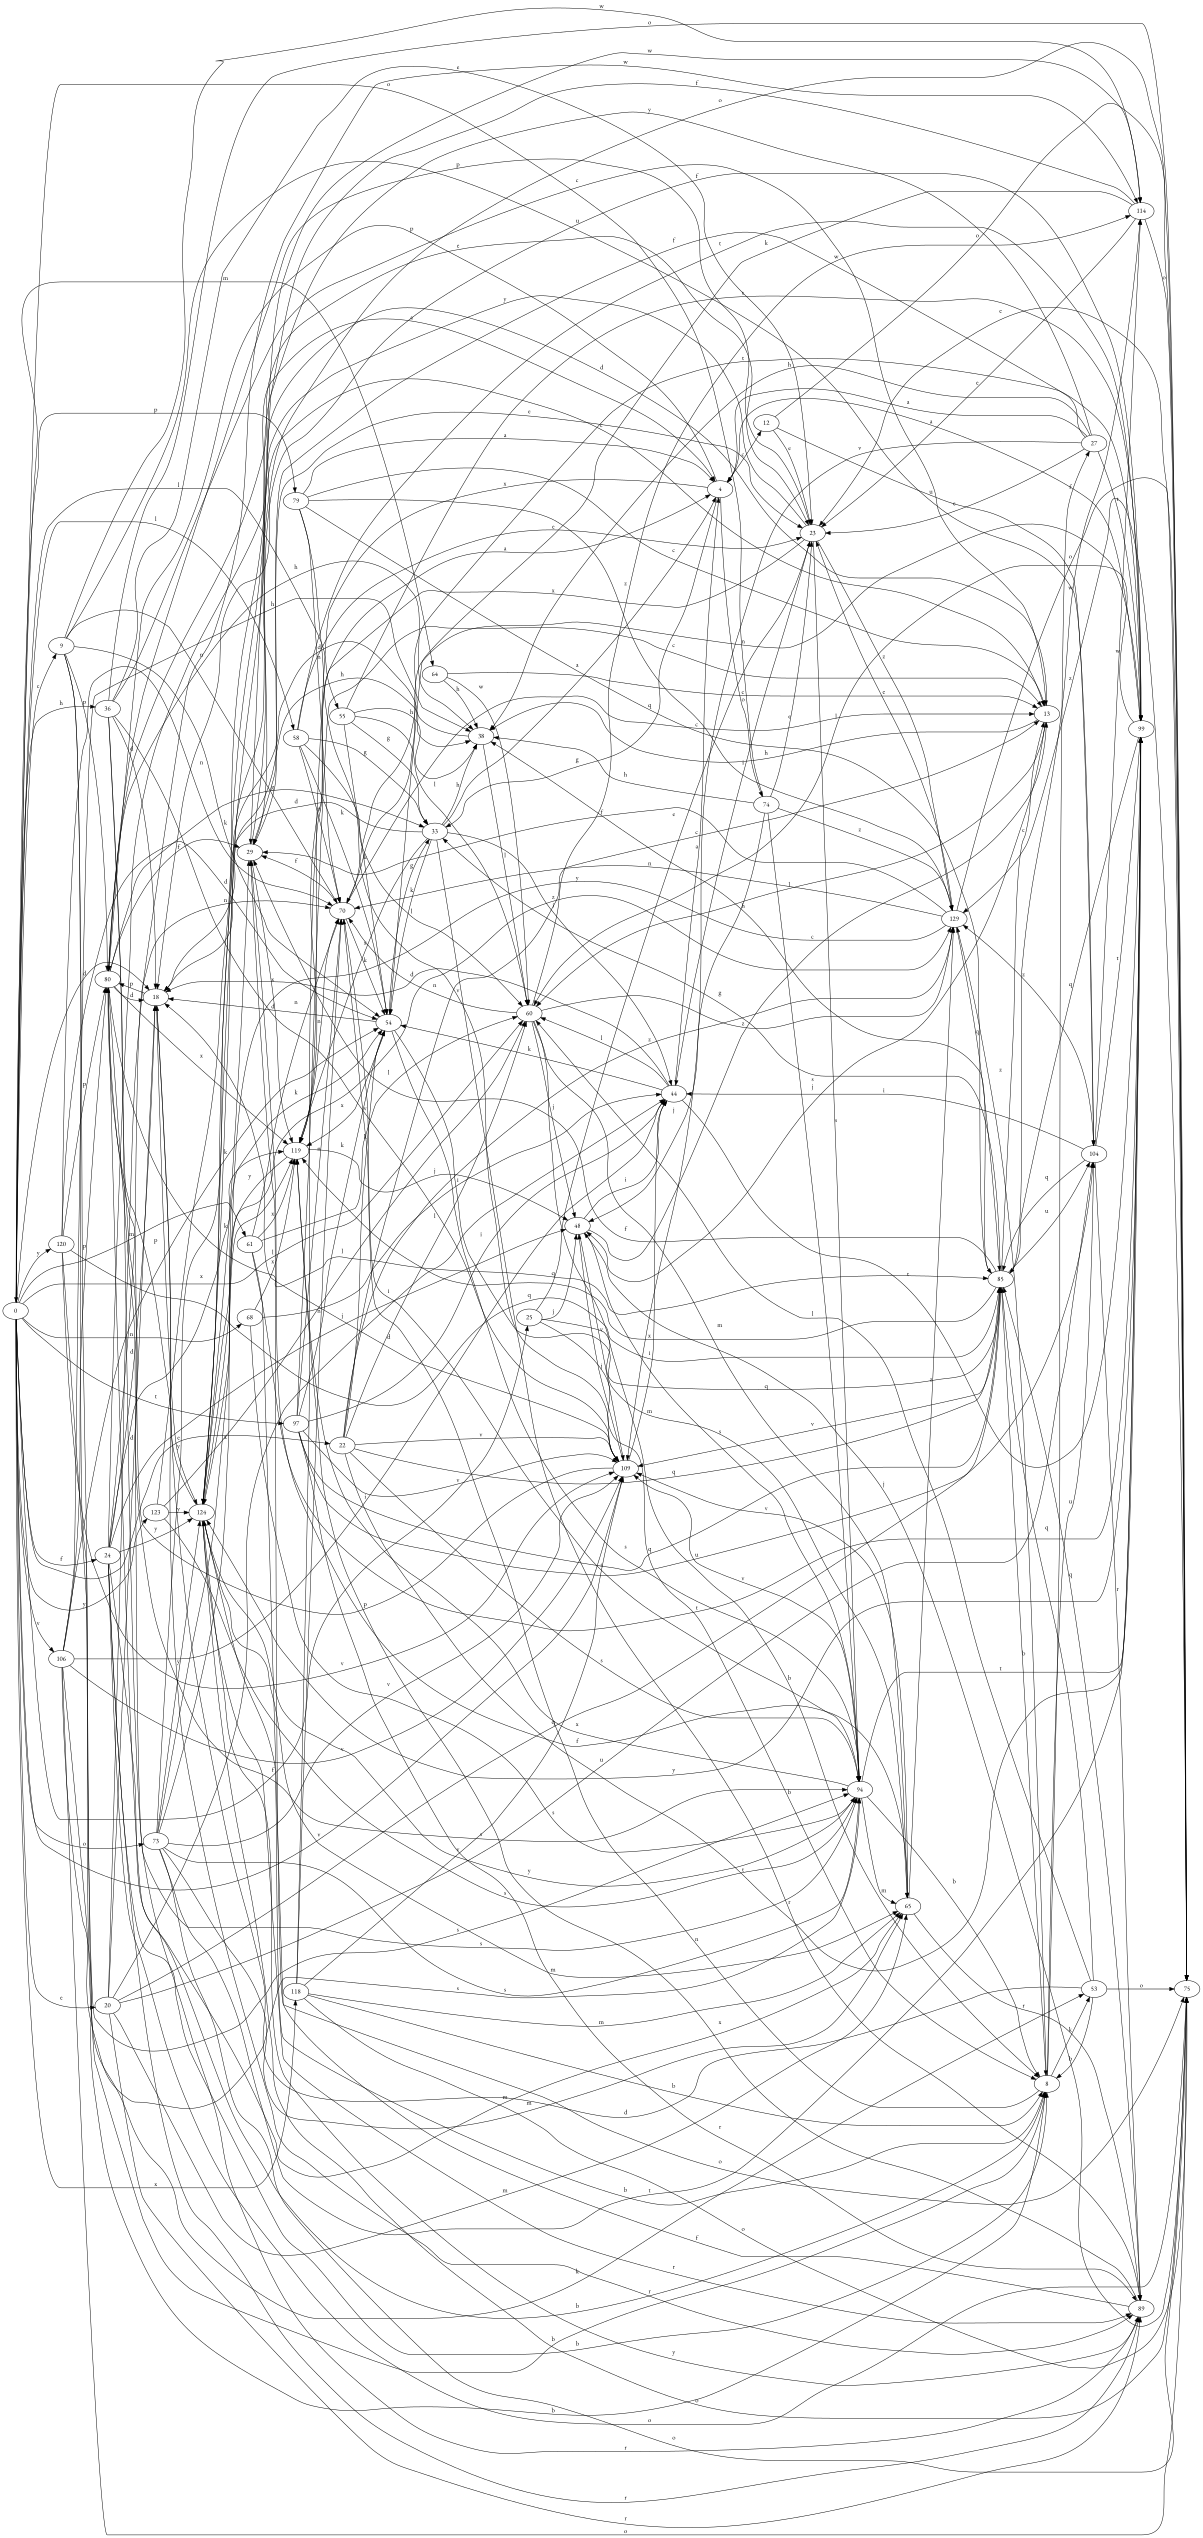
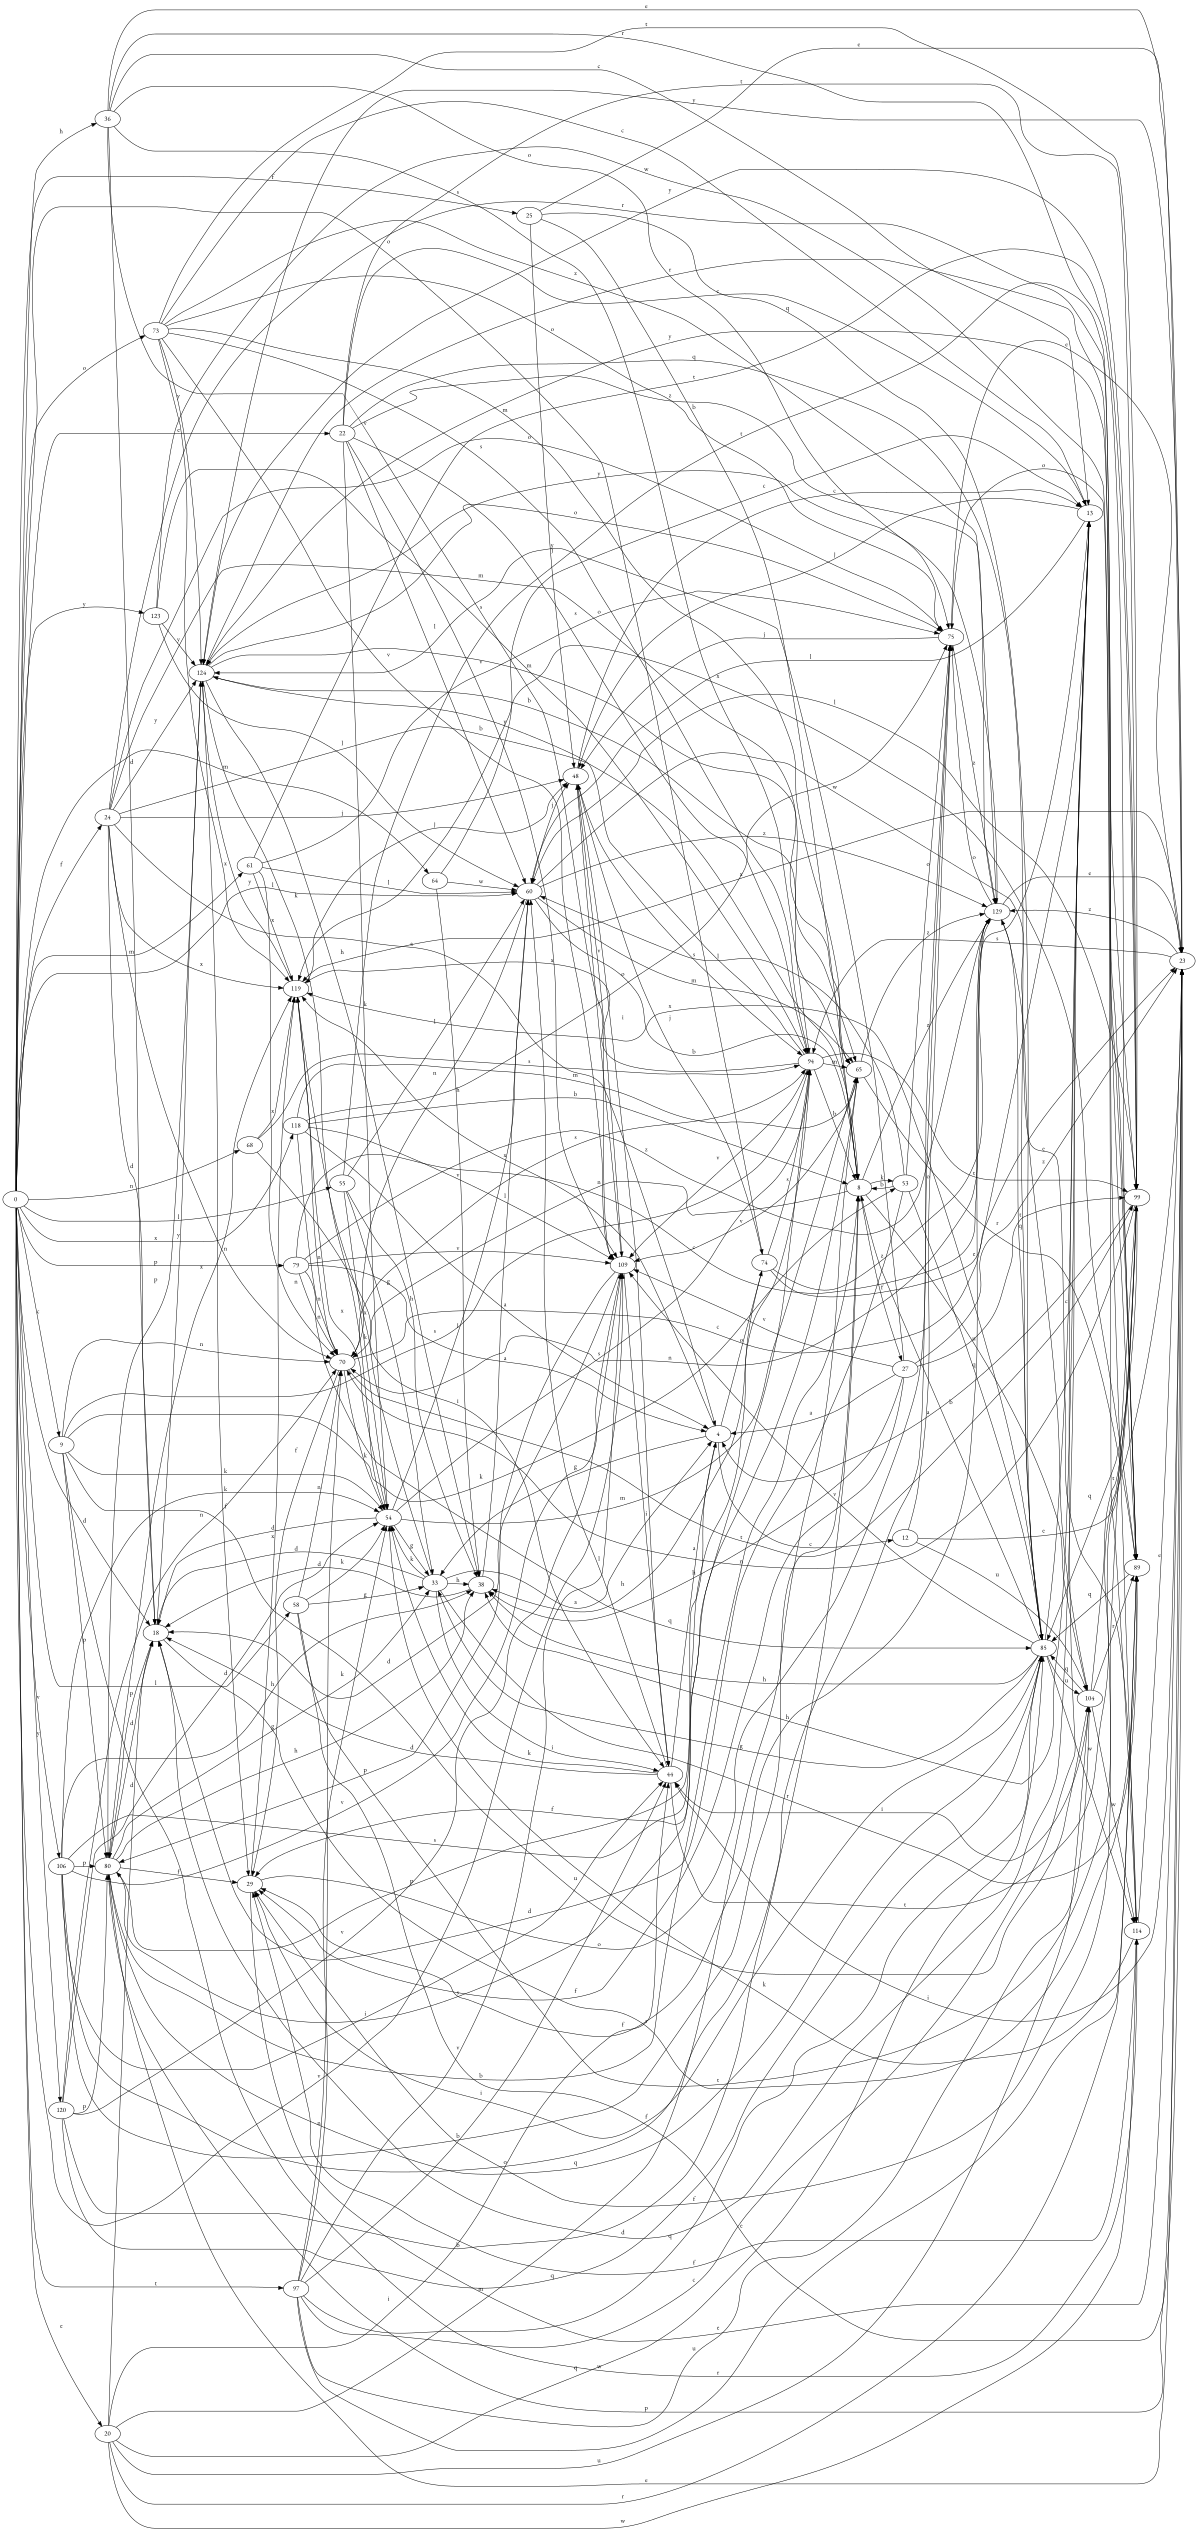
(59, 91) -> (284, 212)
(387, 892) -> (493, 1214)
(226, 1226) -> (226, 1507)
(312, 2042) -> none
